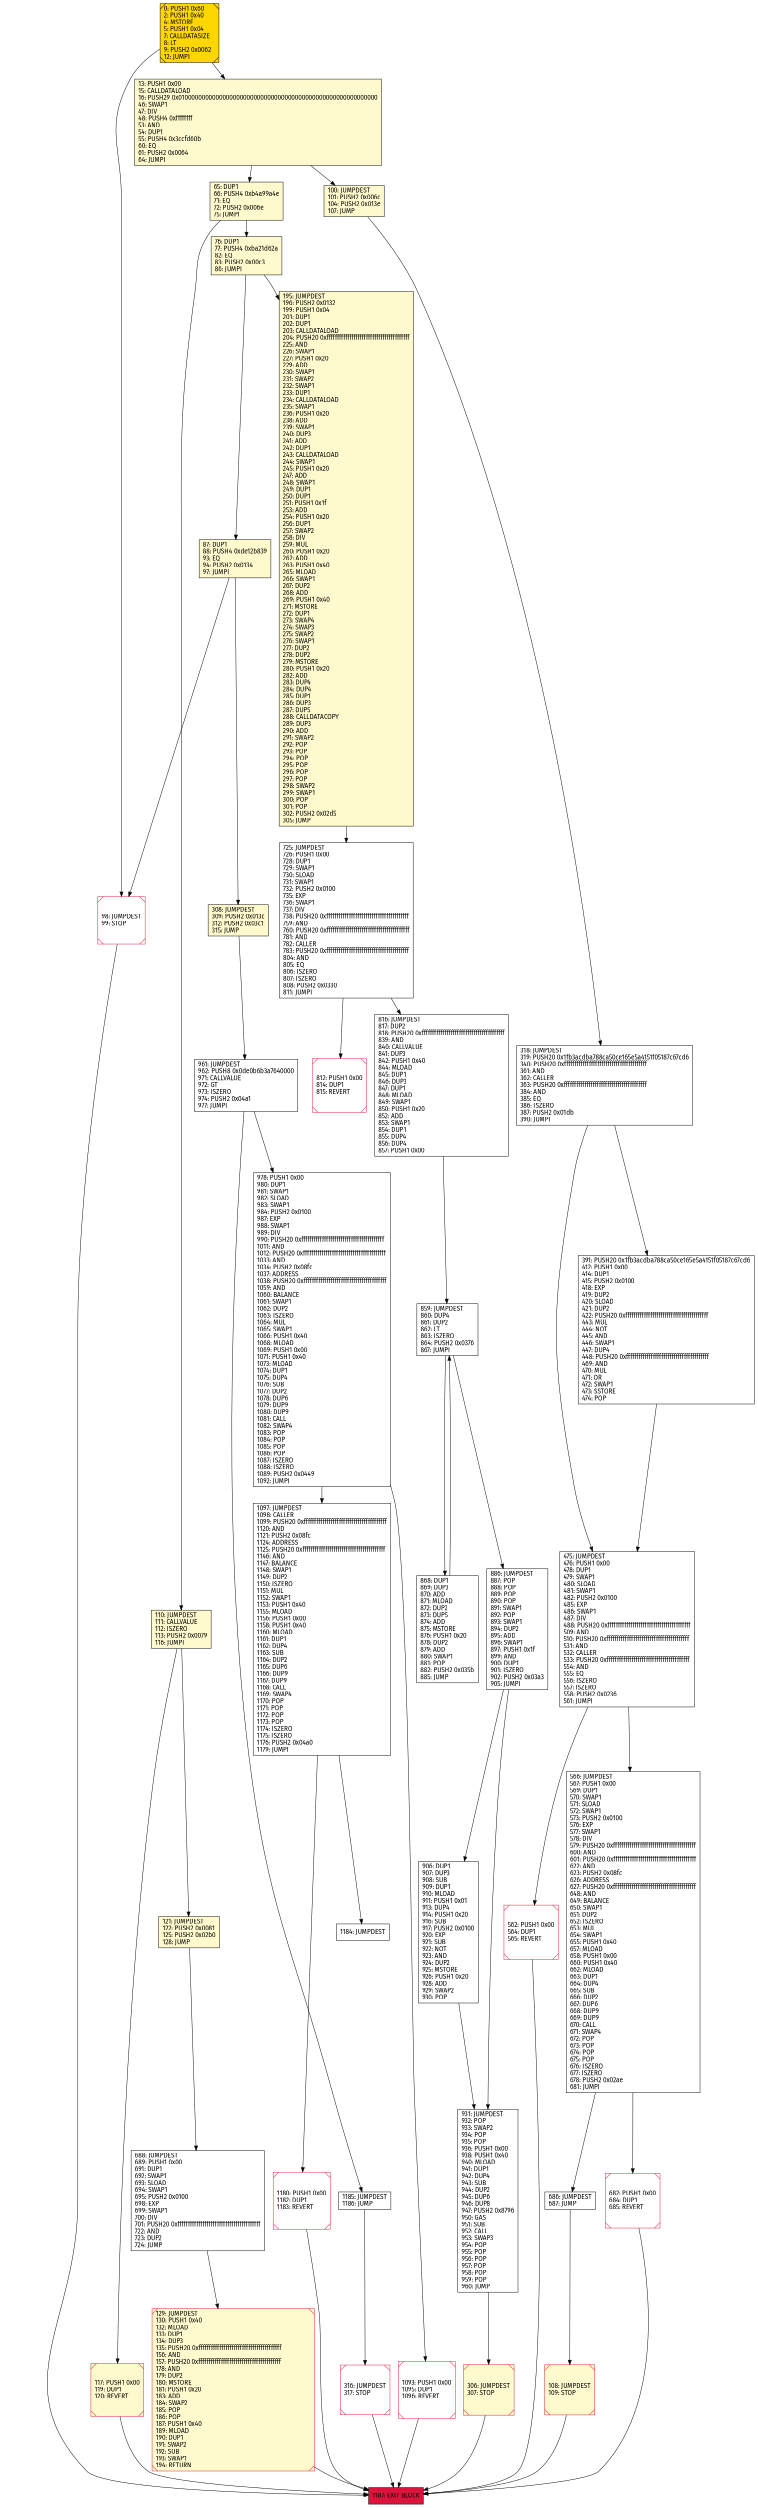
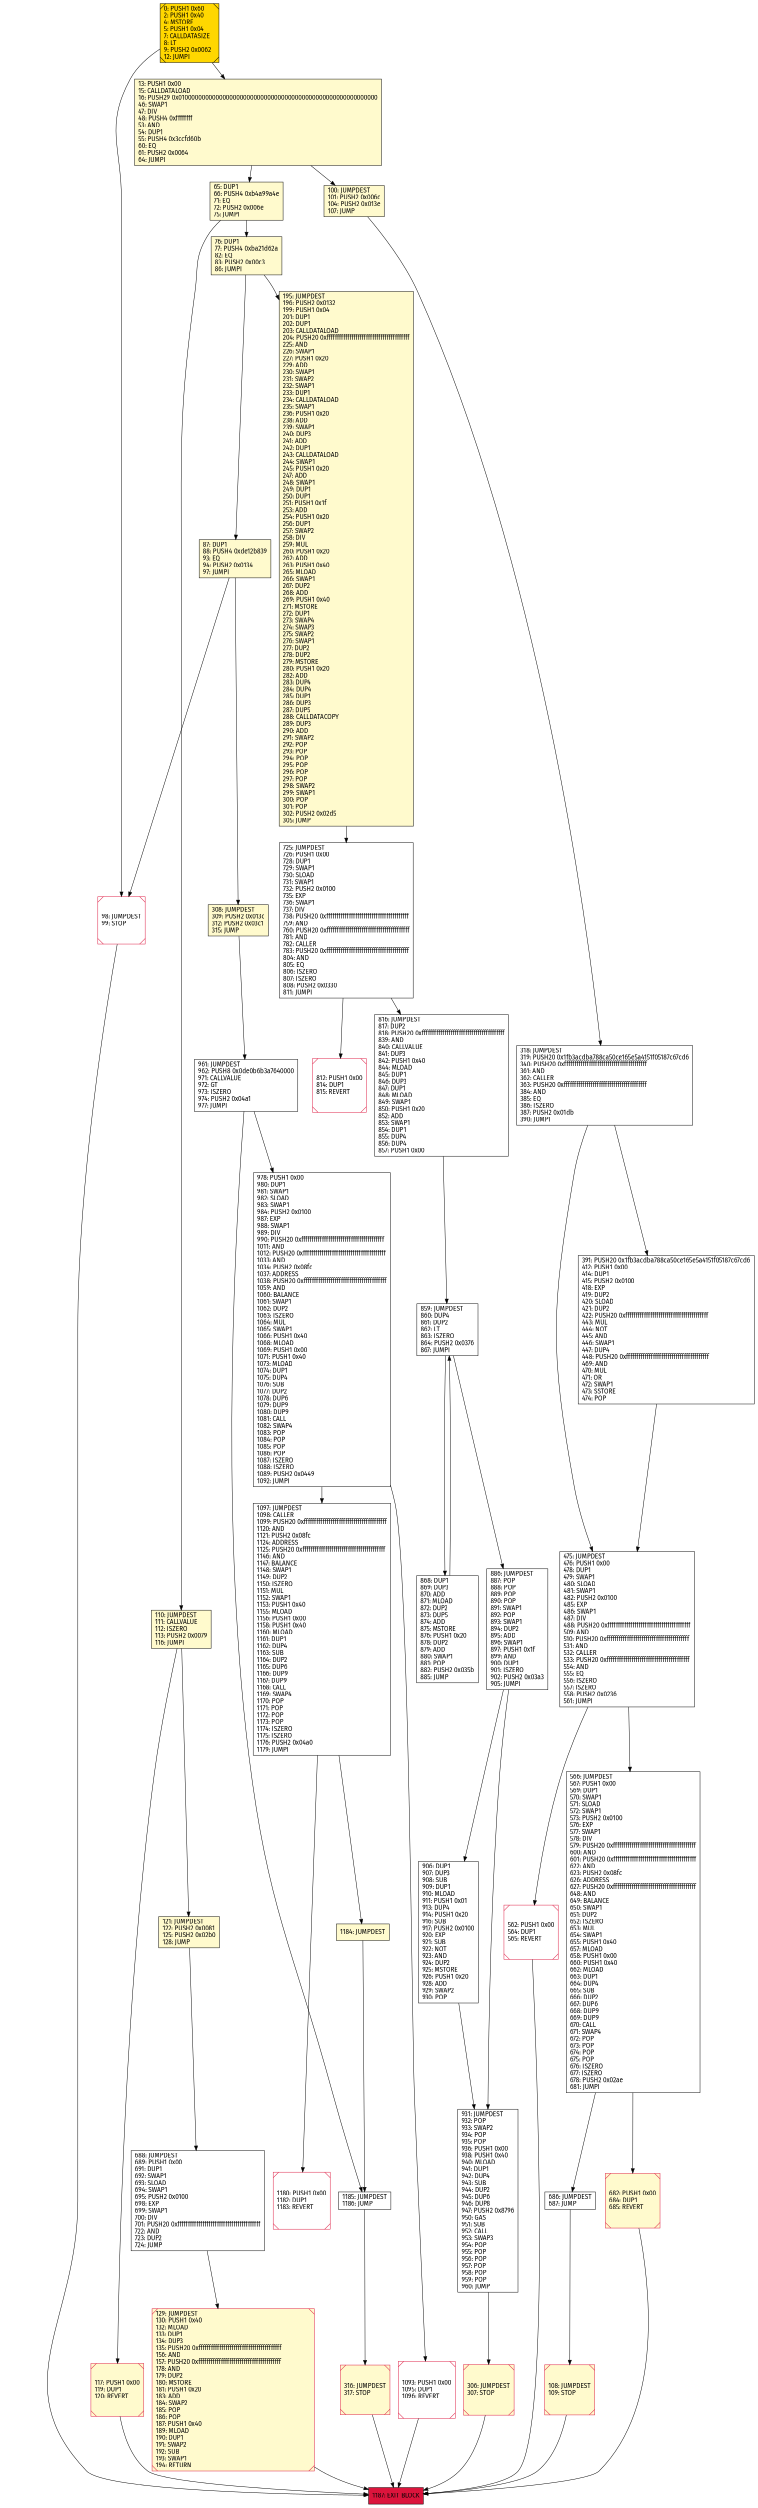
(363, 1932) -> (363, 1932)
none -> (364, 2064)
(633, 2201) -> (633, 2201)
(321, 2368) -> none
(365, 2390) -> (365, 2390)
